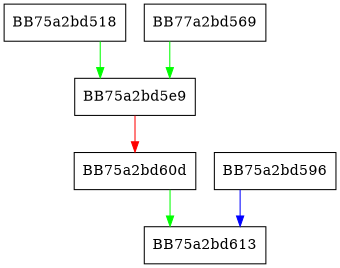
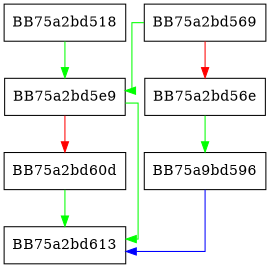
(205, 23) -> (205, 23)
none -> (205, 97)
none -> (138, 166)
(275, 171) -> (205, 171)
